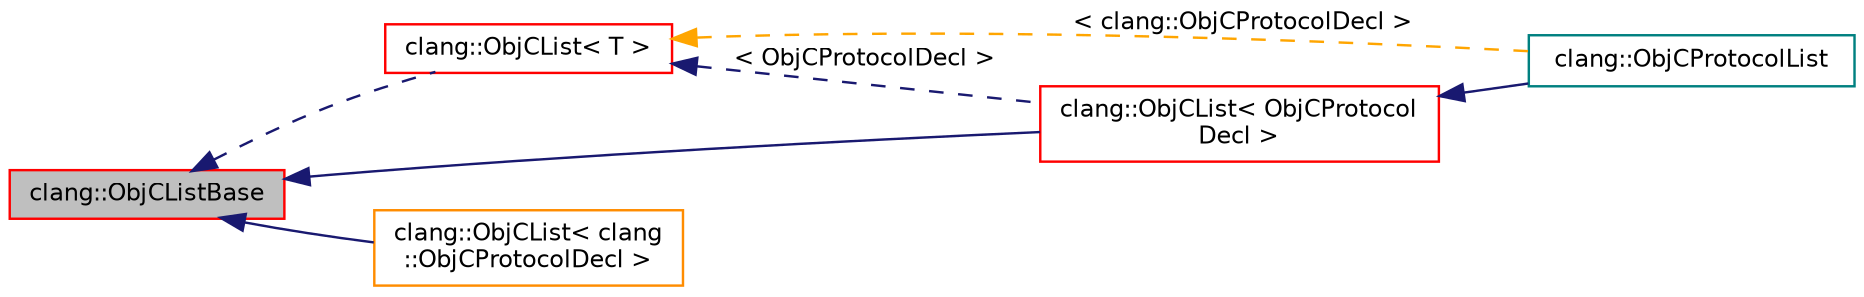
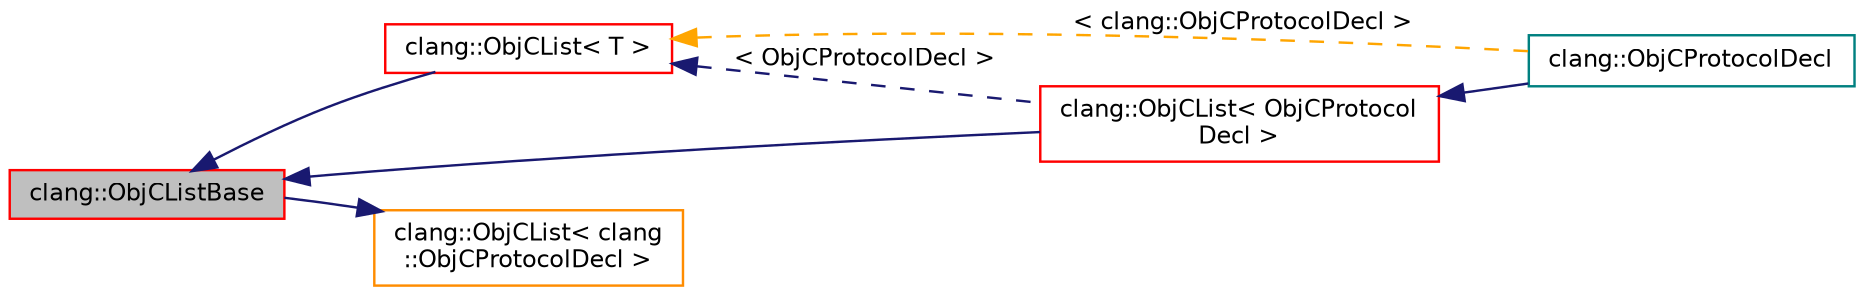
(1692, 61) -> (1692, 61)
(322, 109) -> (322, 109)
(309, 233) -> (321, 202)
